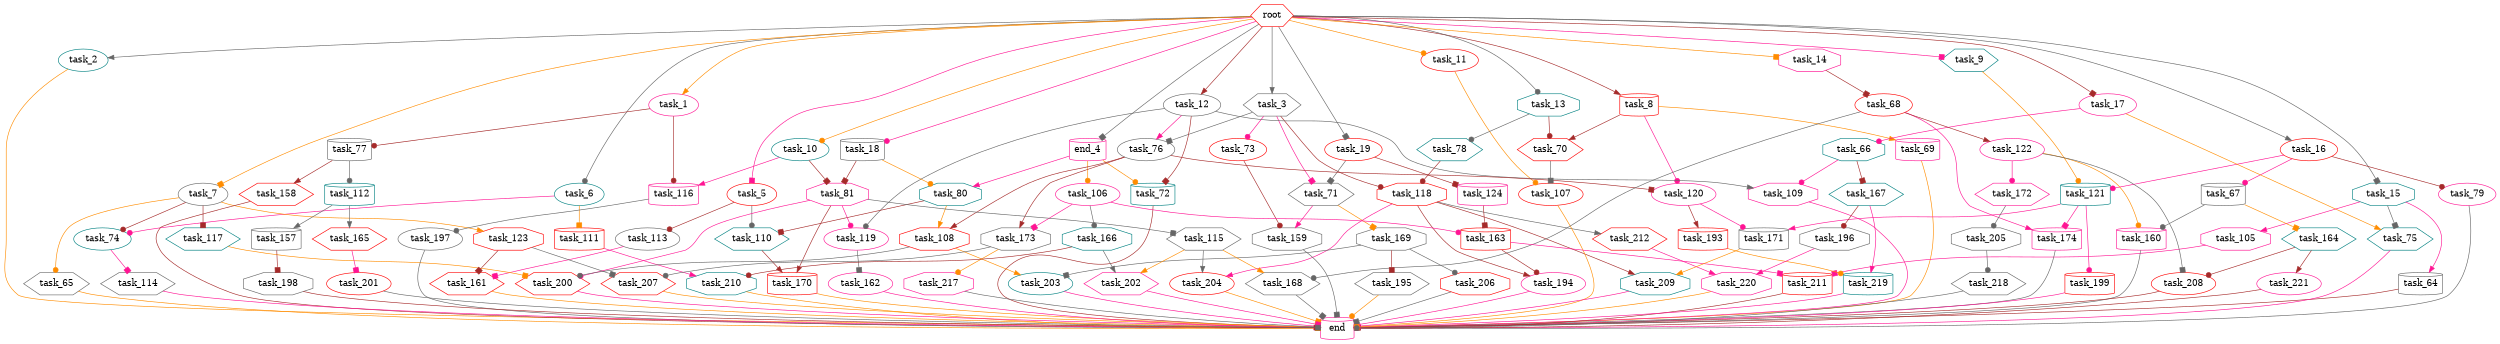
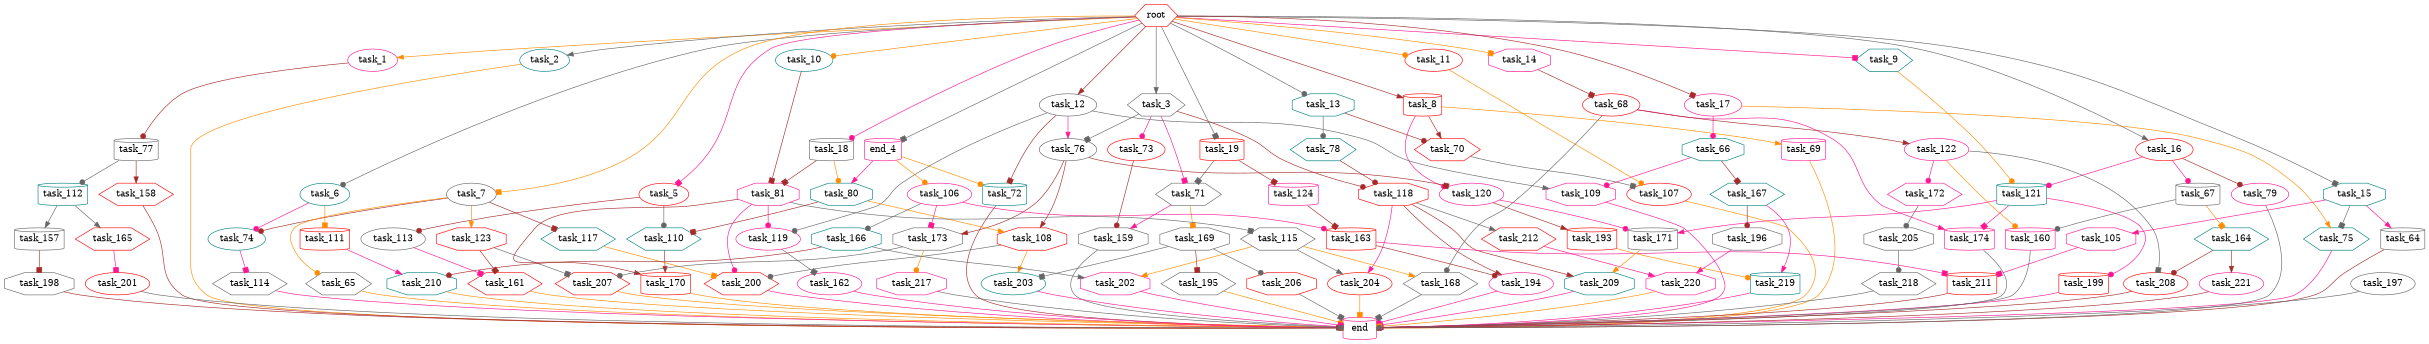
(1353, 150) -> (1222, 150)
(674, 194) -> none
(1121, 284) -> (1115, 284)
